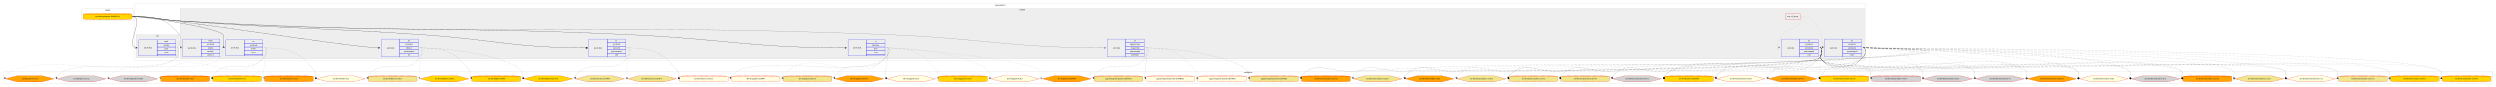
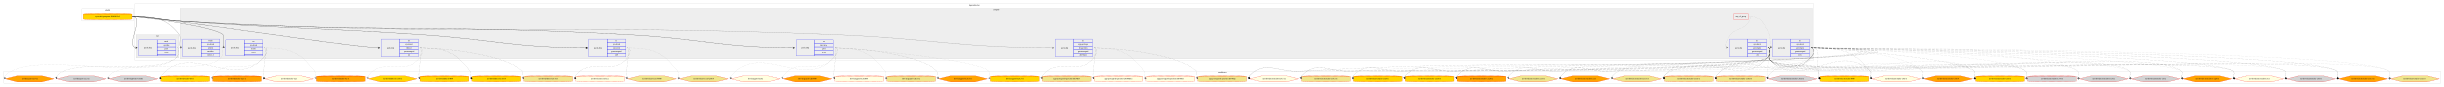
(548, 79) -> (496, 79)
(911, 79) -> none
(2207, 79) -> (2363, 79)
